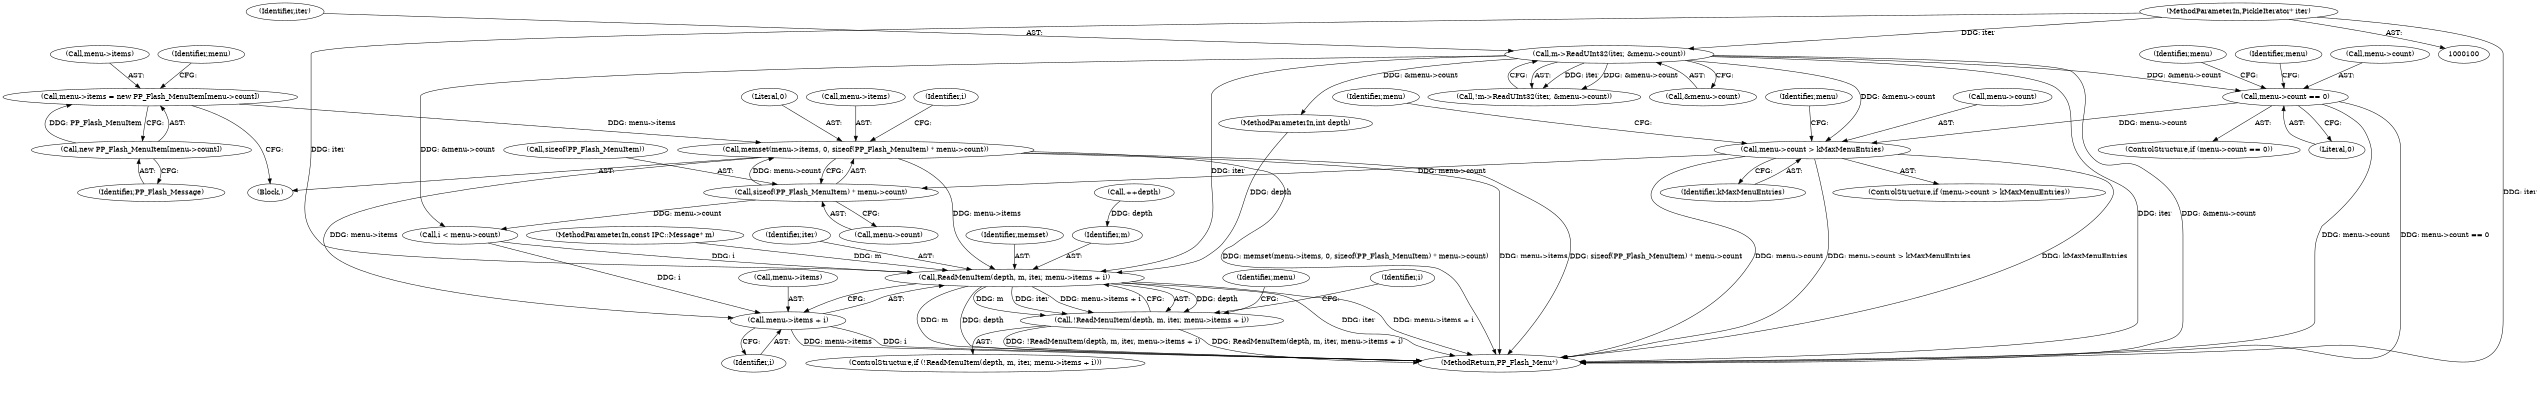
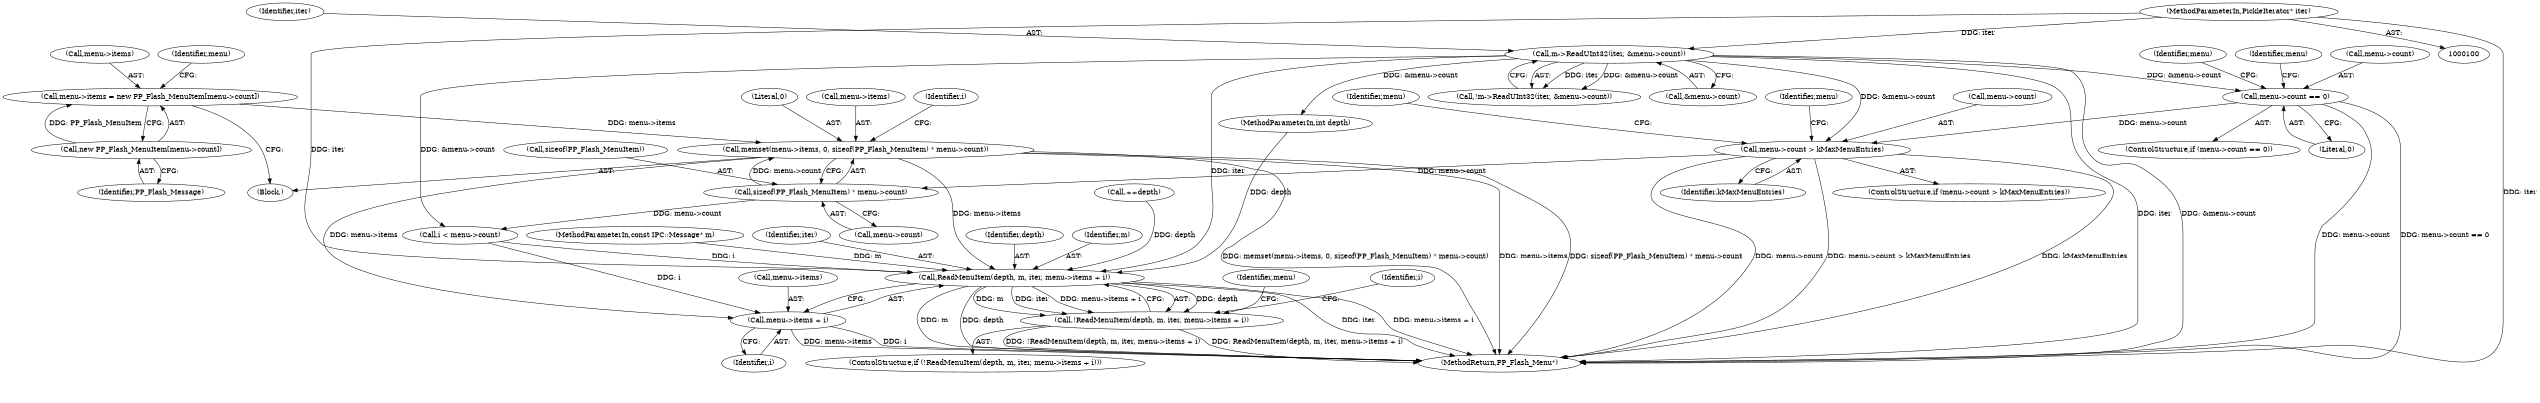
(1112, 210) -> (1133, 253)
(1015, 235) -> (1015, 235)
